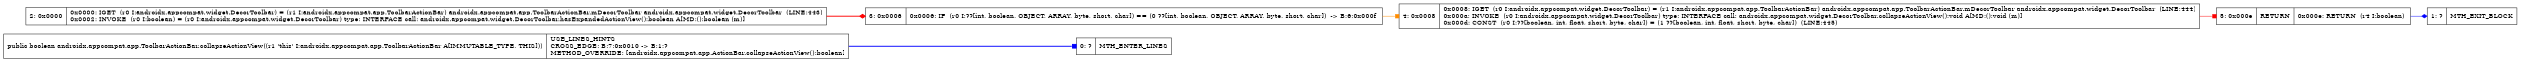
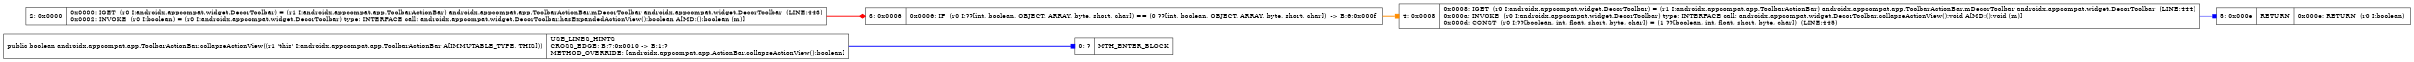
(1388, 16) -> (1388, 16)
(2206, 16) -> (2206, 16)
(2352, 16) -> (2352, 16)
(2472, 16) -> none
(1134, 46) -> (1134, 46)
